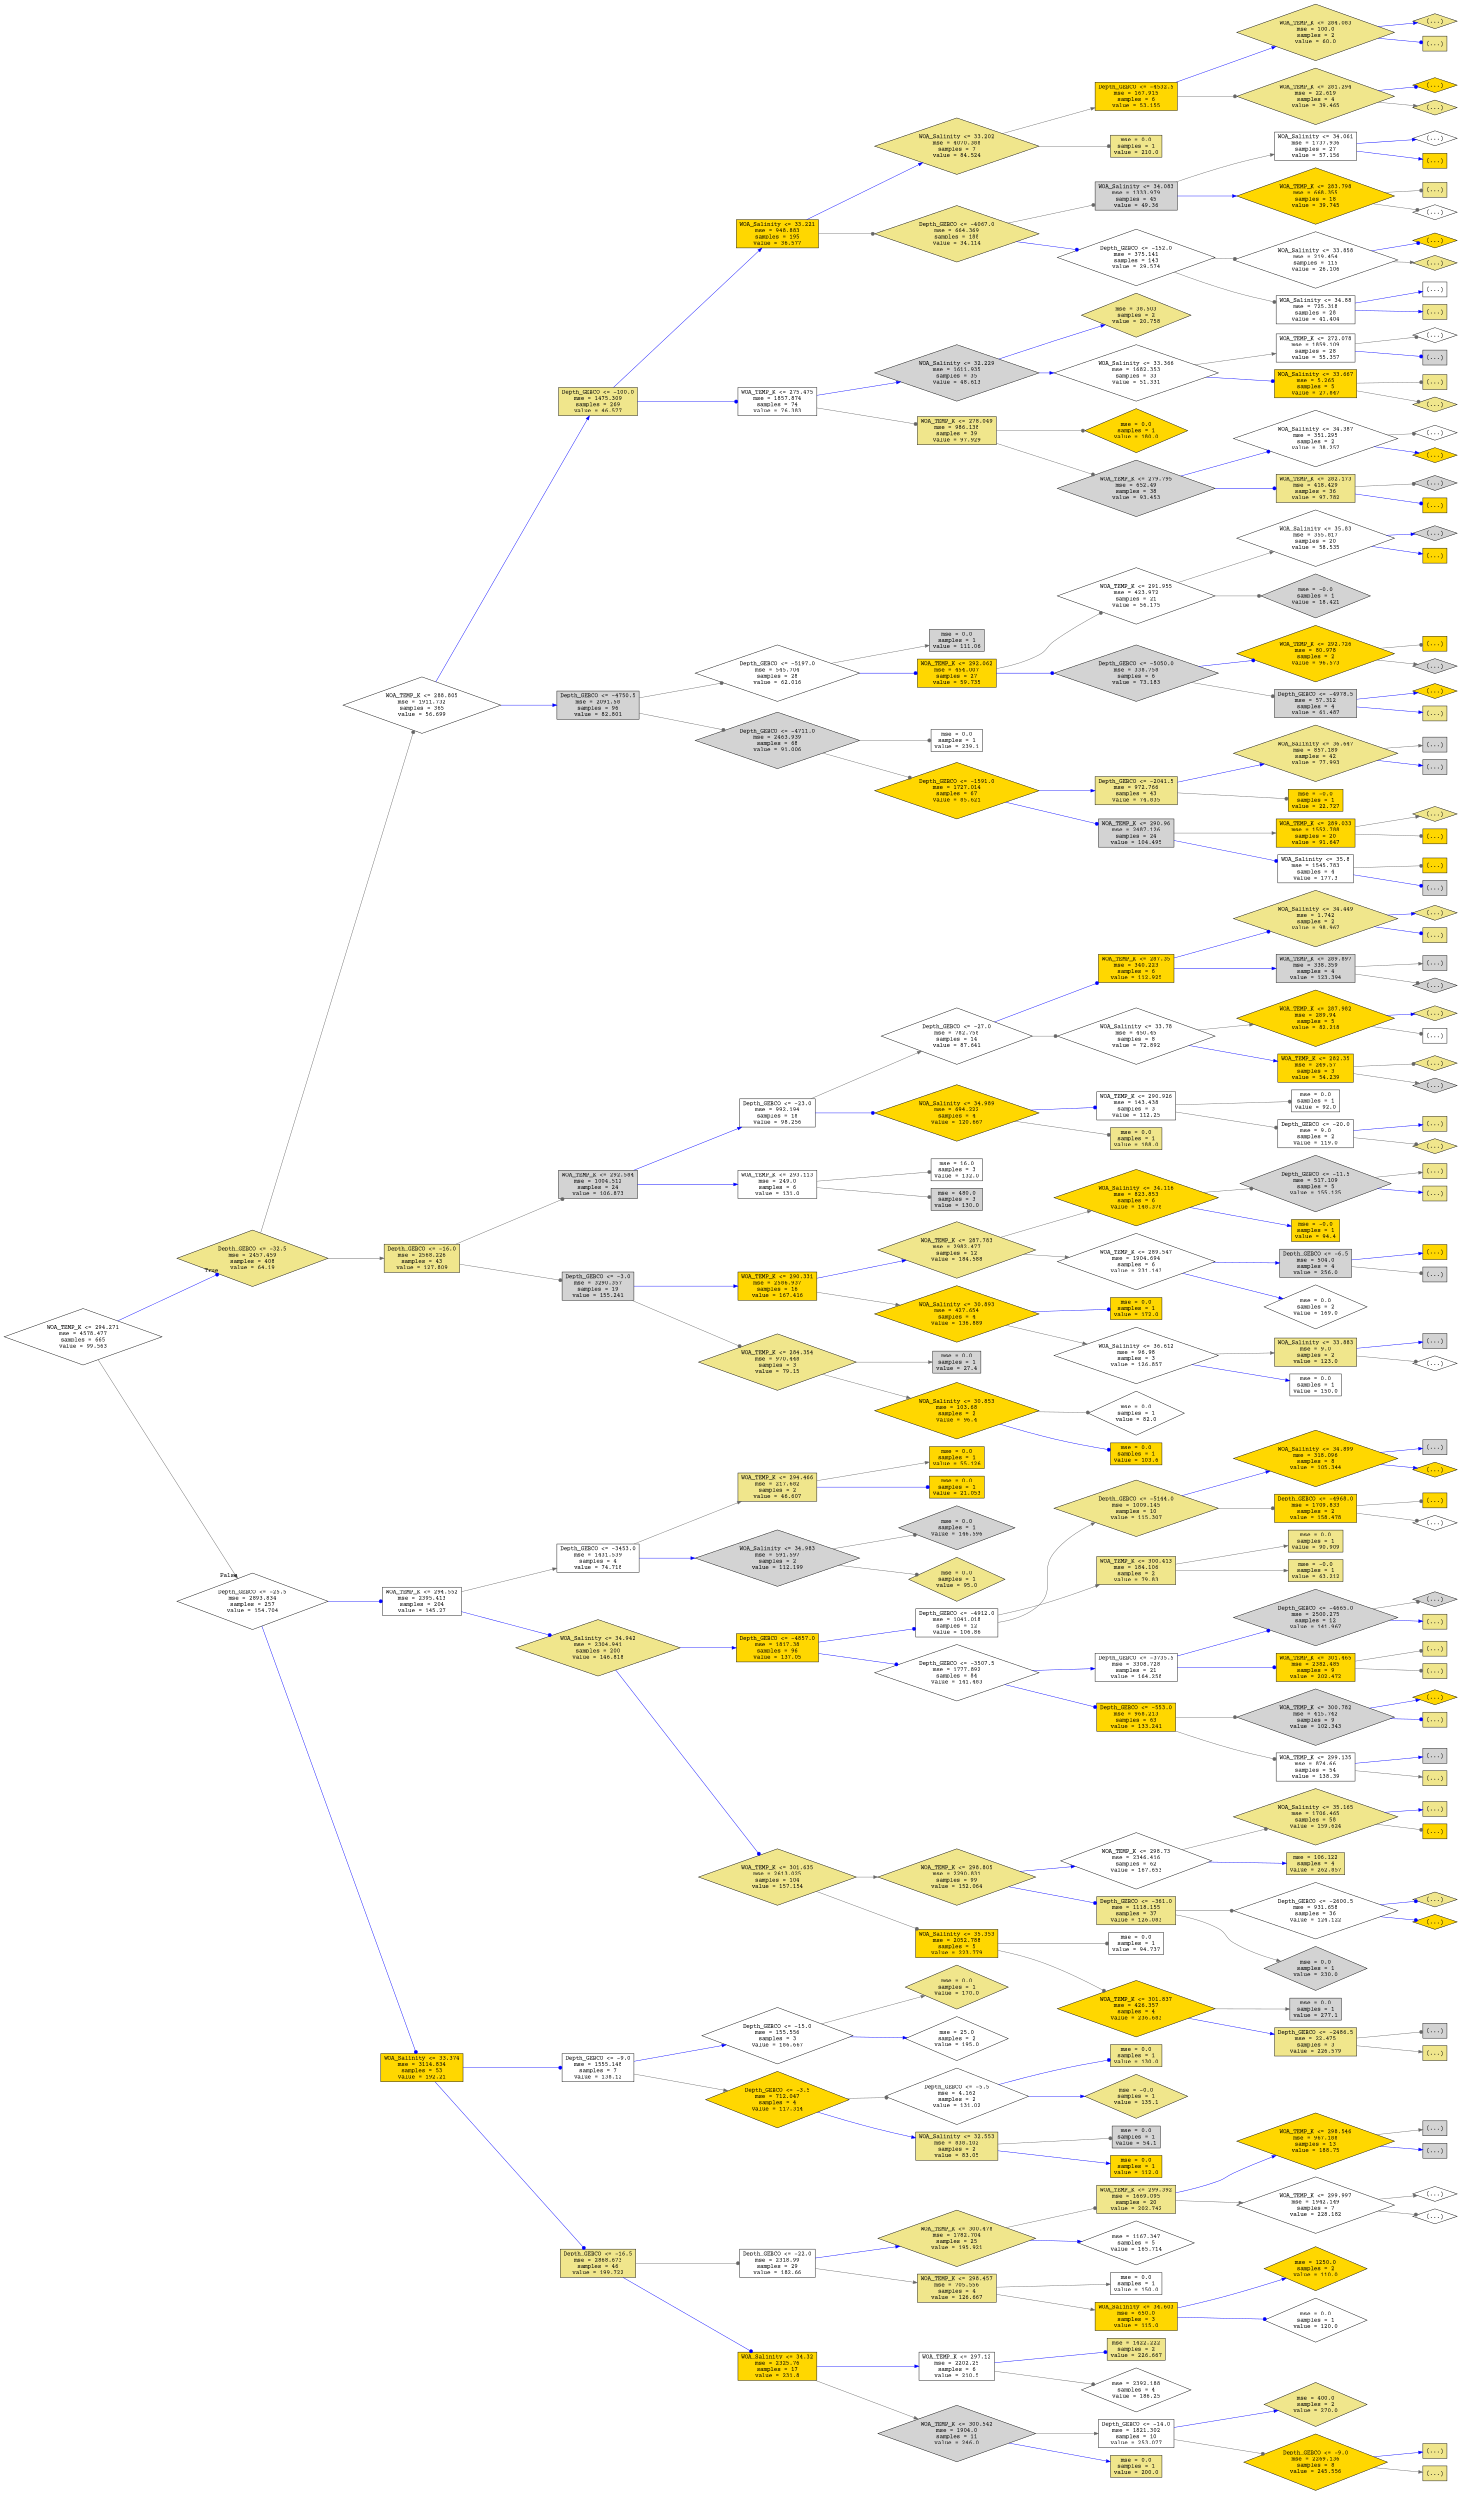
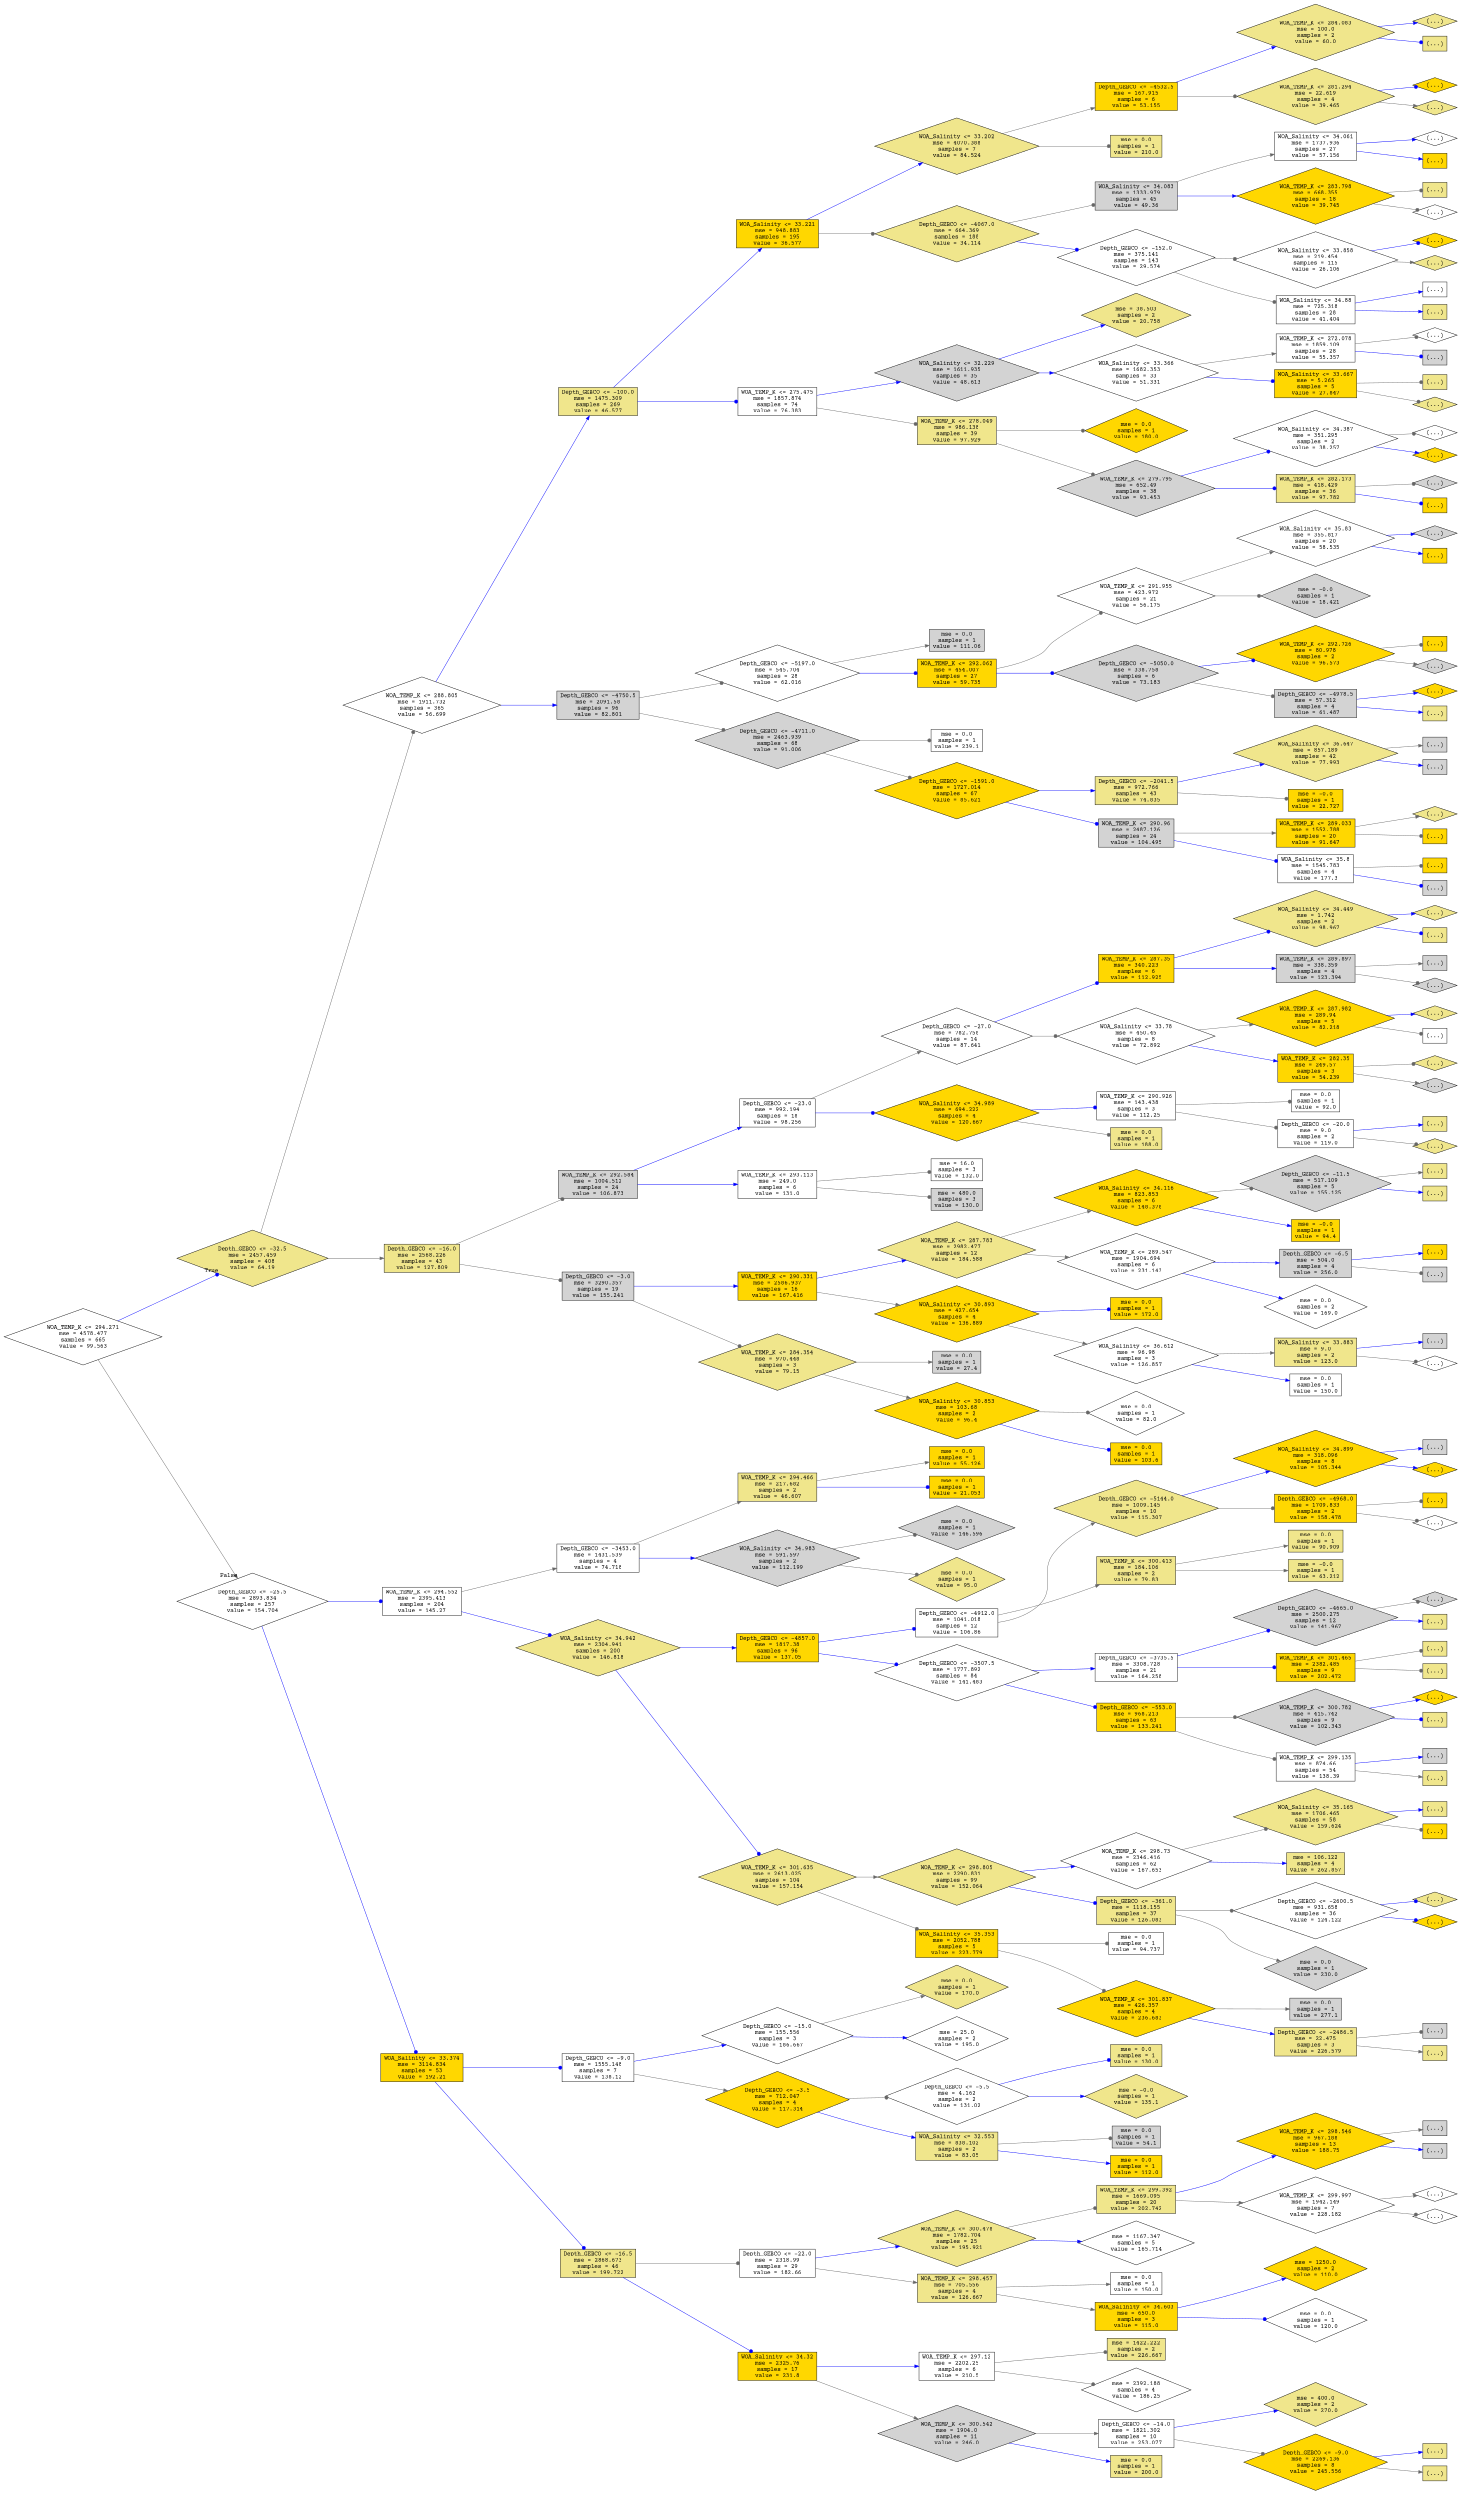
(1049, 2357) -> (1049, 2357)
